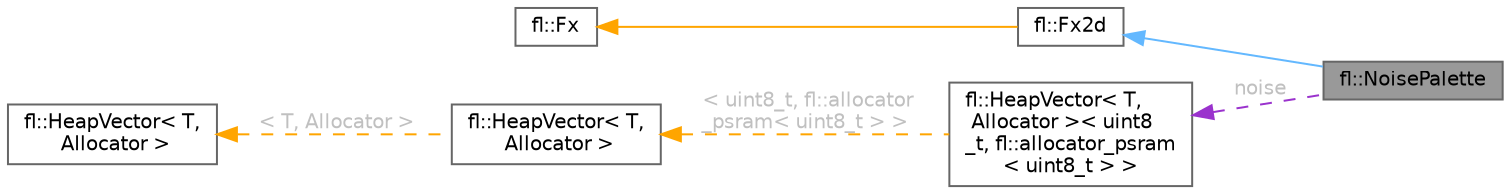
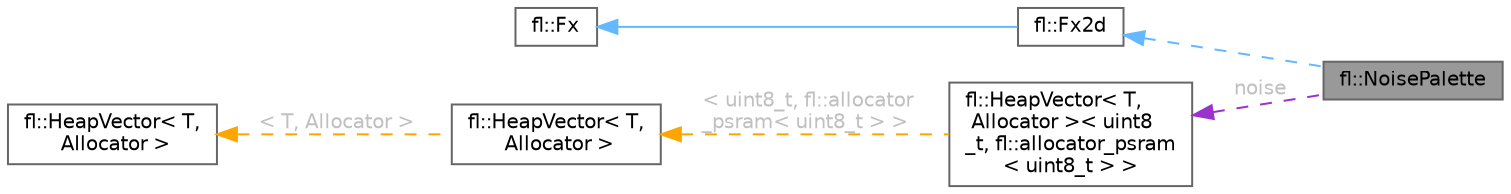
(818, 27) -> (818, 27)
(1233, 52) -> (1233, 52)
